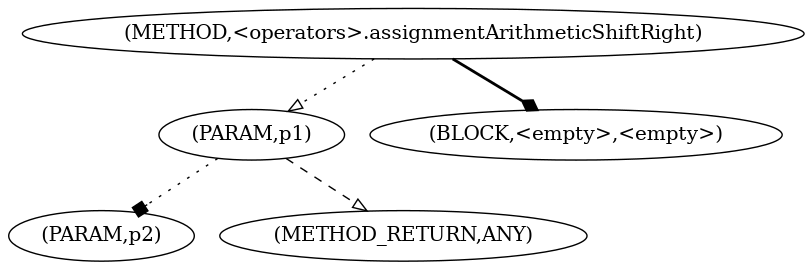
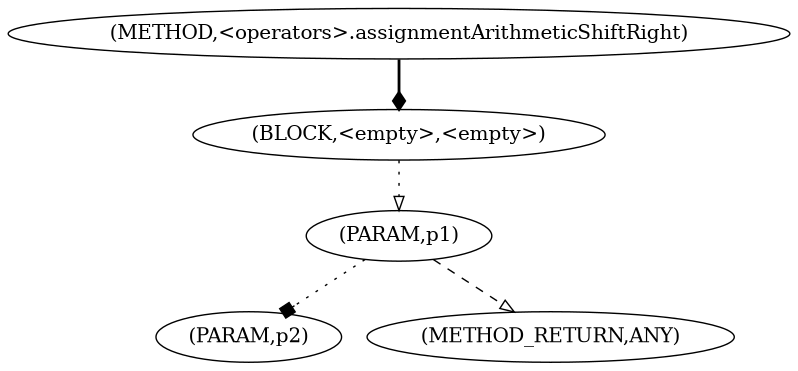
(337, 81) -> (399, 178)
